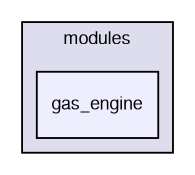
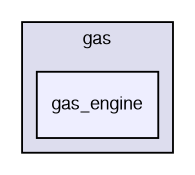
(98, 40) -> (98, 40)
